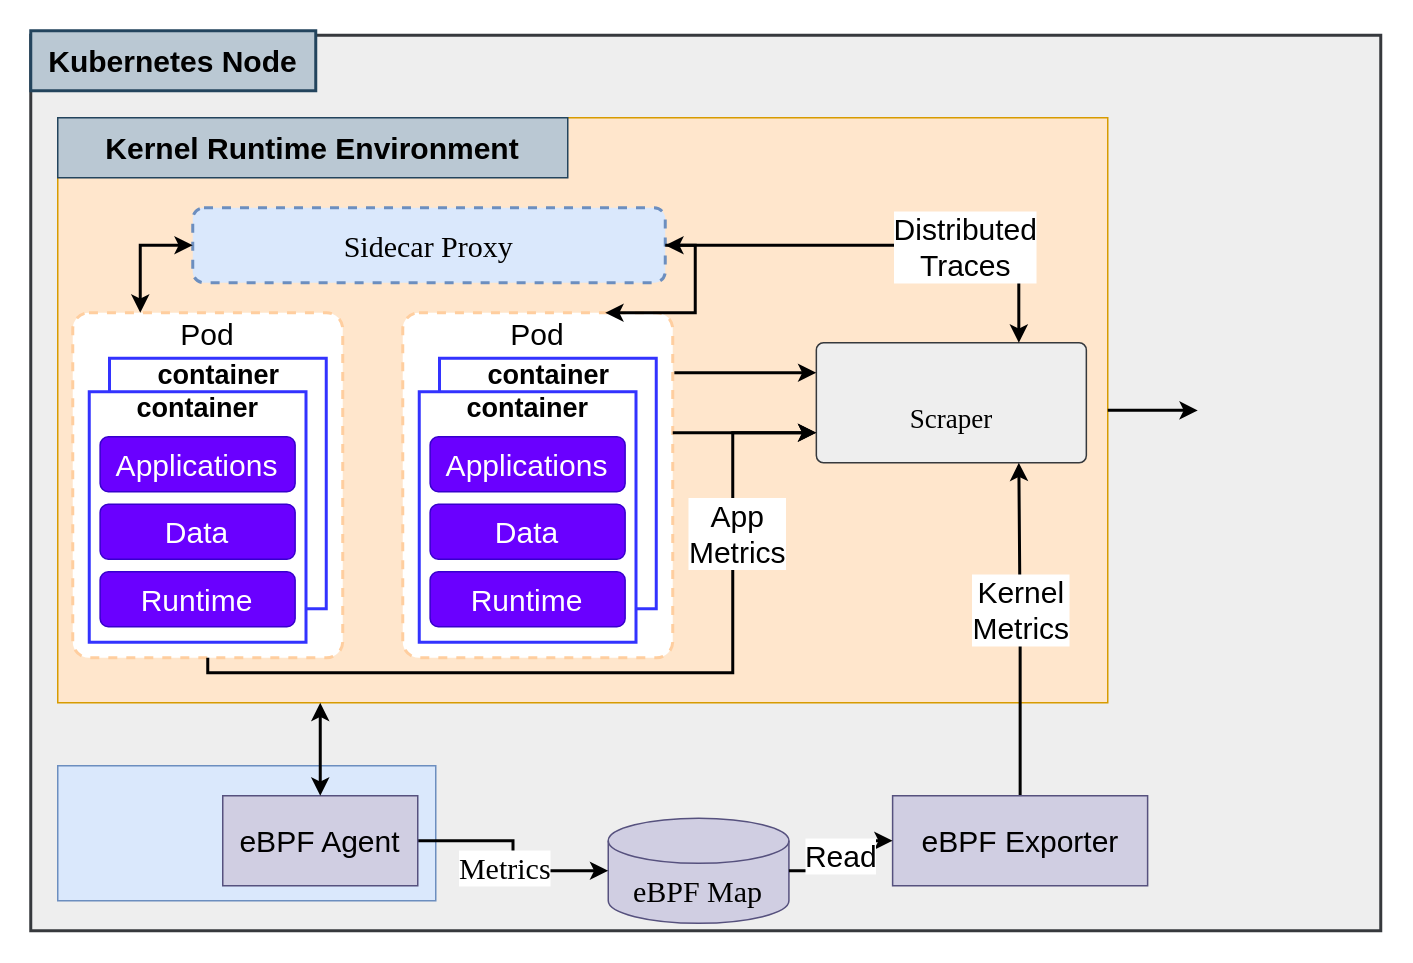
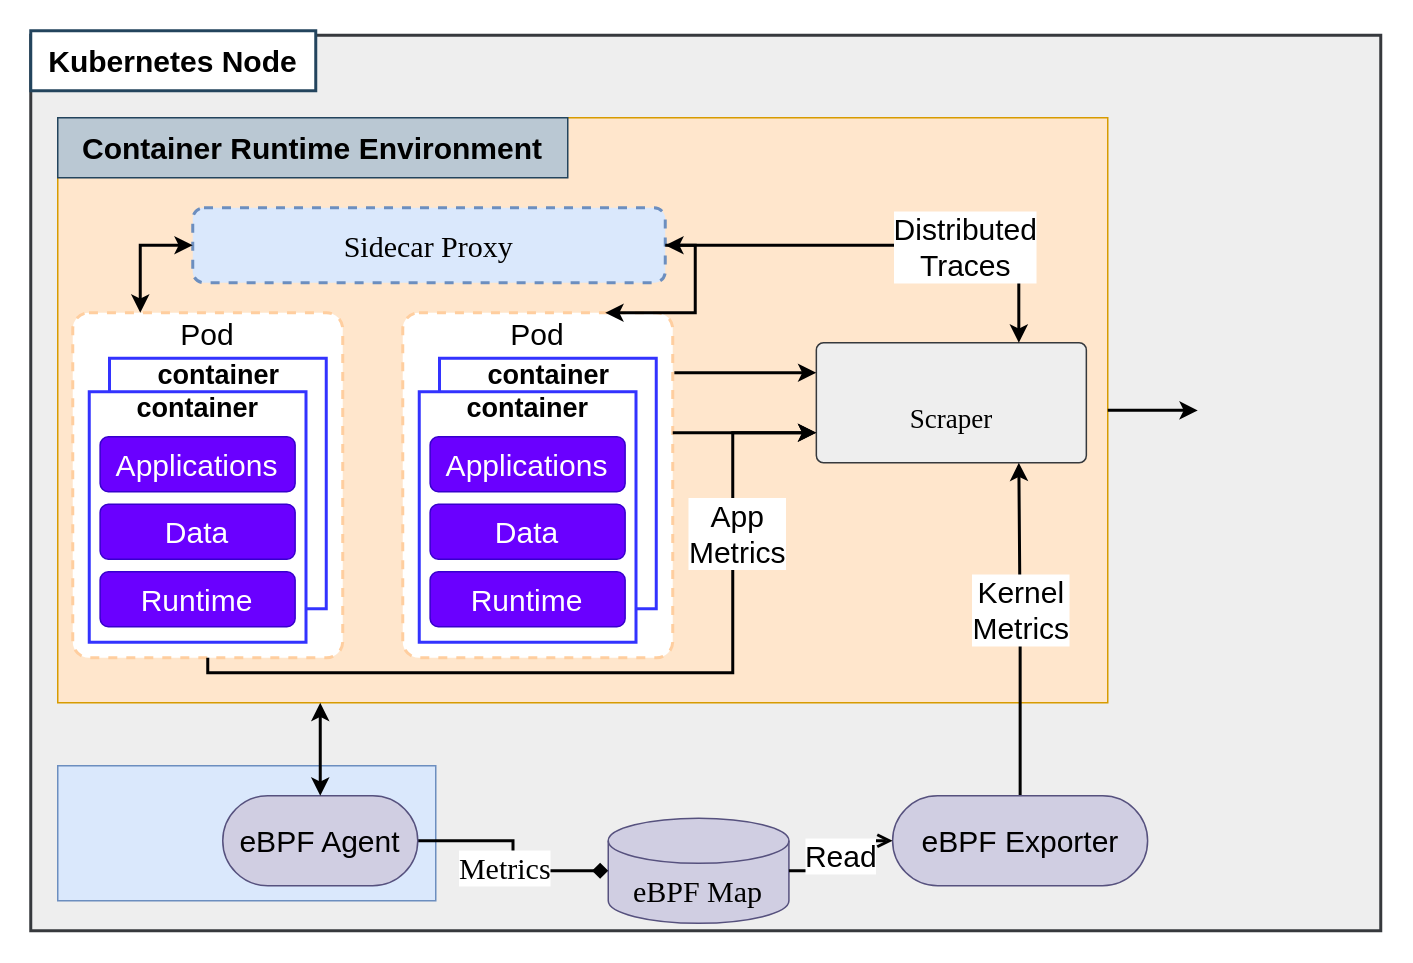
(173, 61) -> (173, 61)
(313, 148) -> (313, 148)
(320, 841) -> (320, 841)
(877, 841) -> (879, 841)
(1020, 841) -> (1020, 841)
(593, 871) -> (592, 871)
